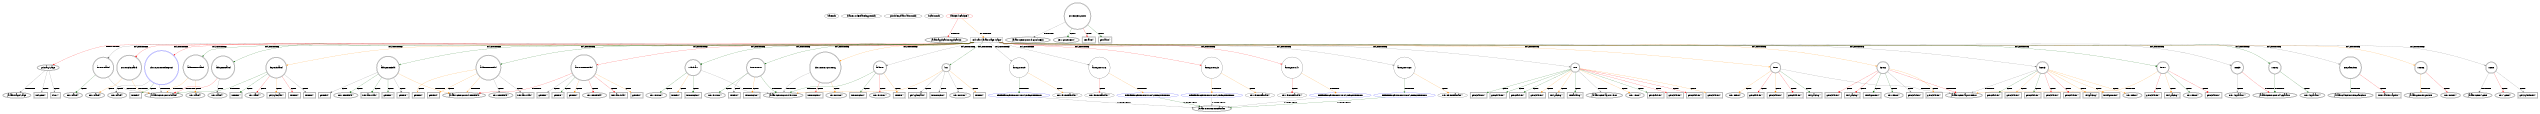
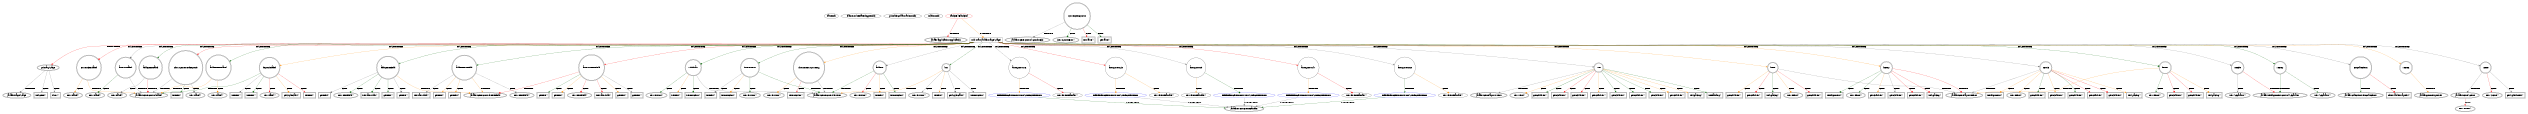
(162, 68) -> (186, 68)
(2436, 82) -> (2465, 101)
(2275, 95) -> (2280, 95)
